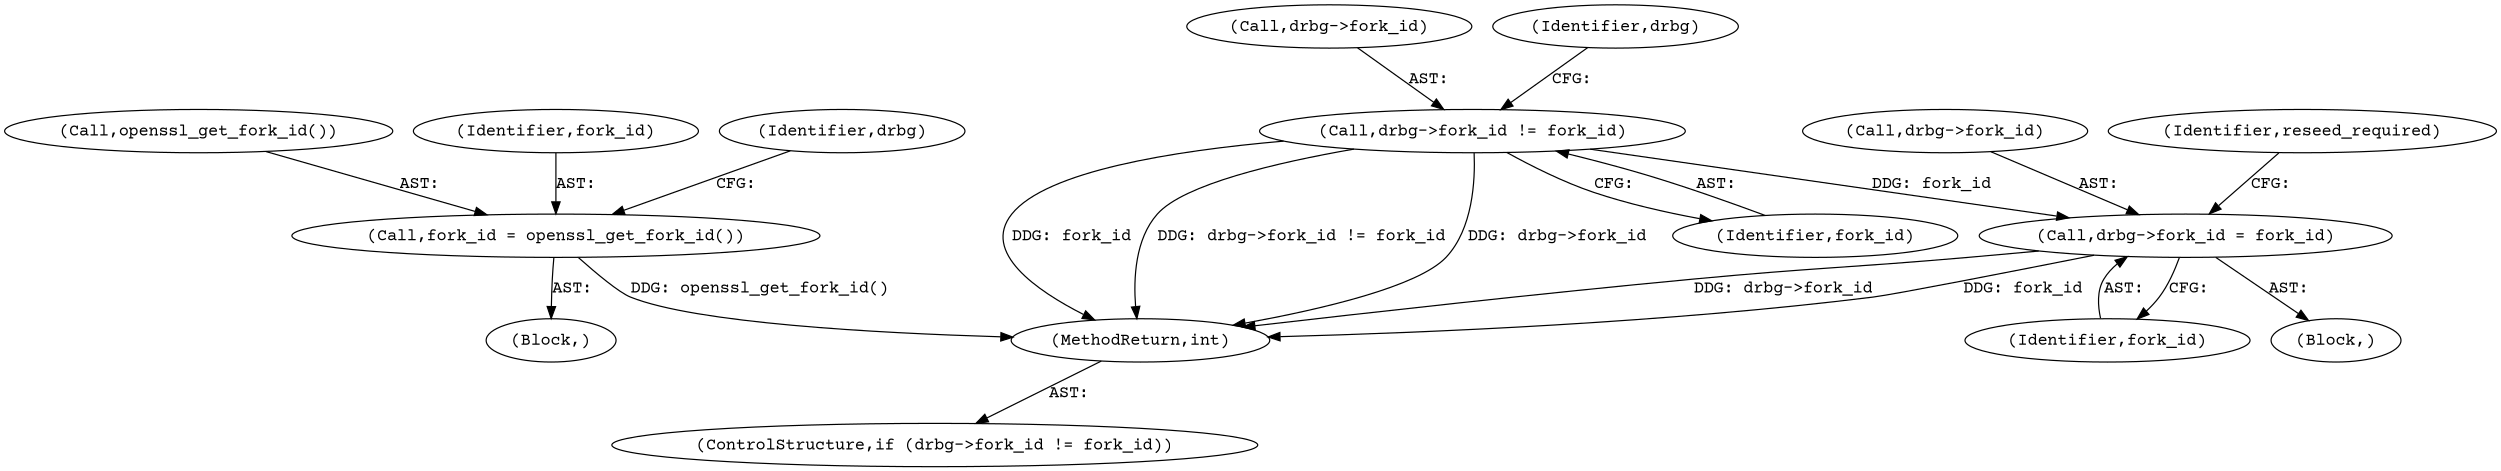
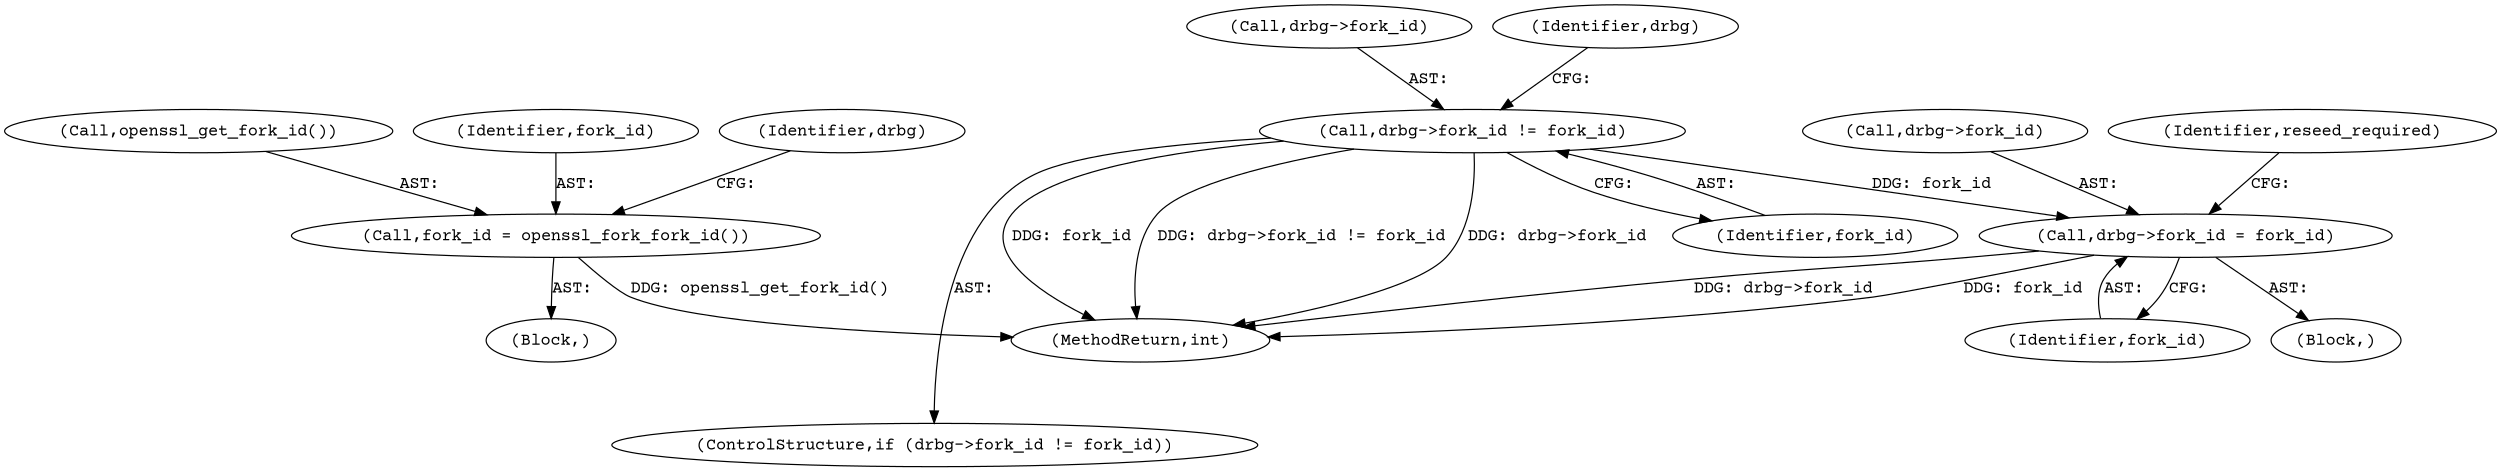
(556, 236) -> (556, 236)
(1044, 389) -> (1023, 183)
